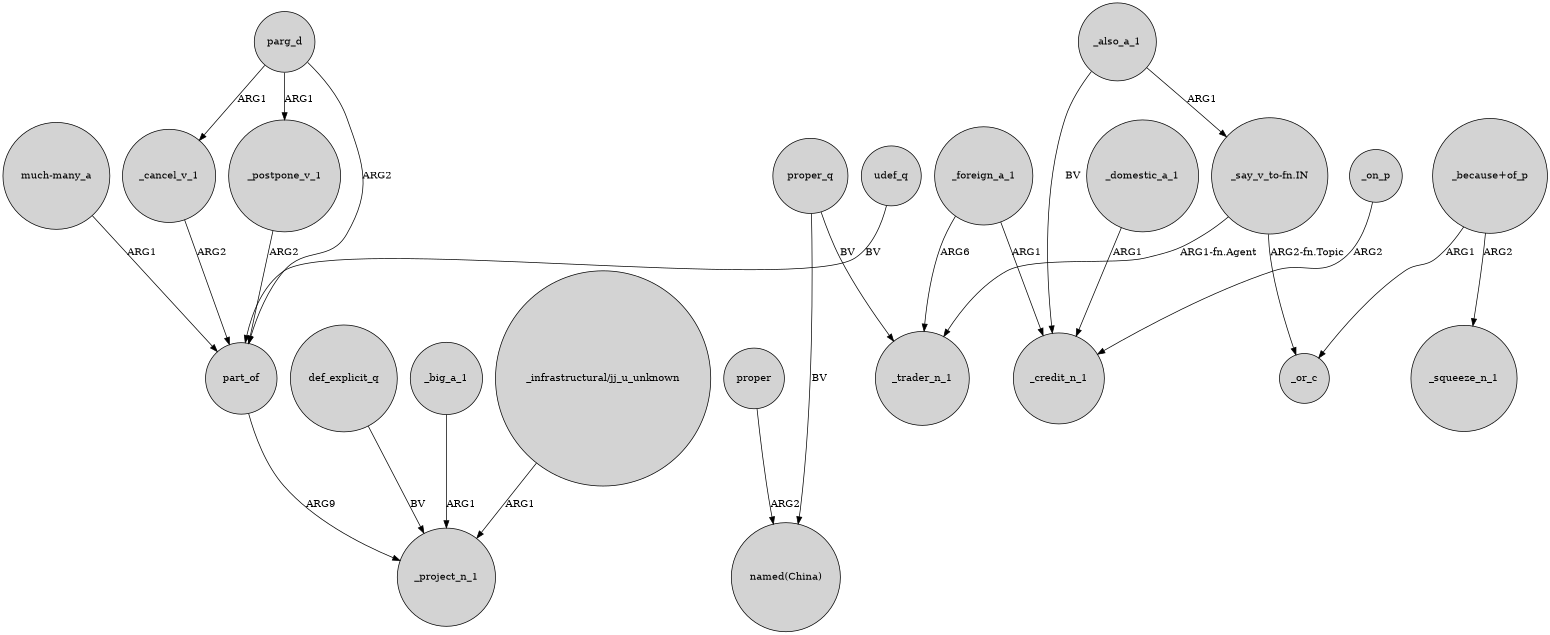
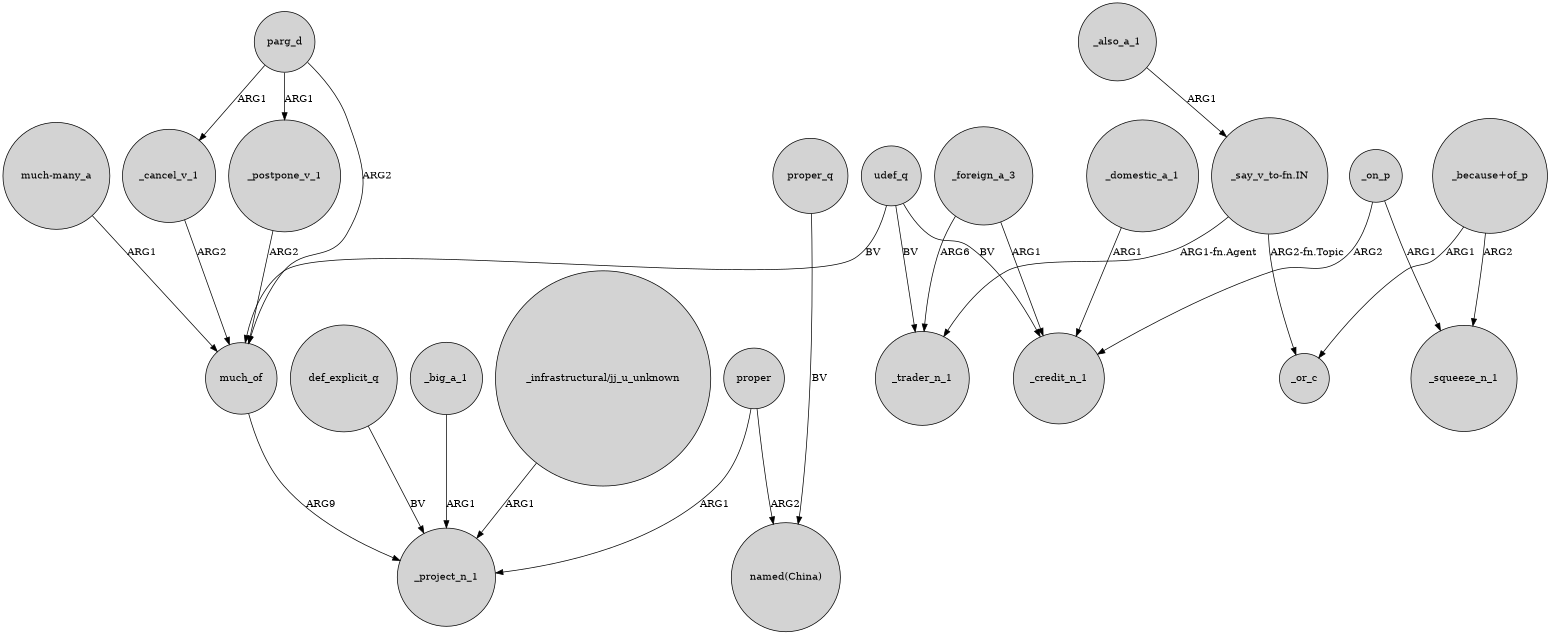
(984, 176) -> (984, 176)
(1050, 194) -> (979, 254)
none -> (1409, 263)
(850, 276) -> (905, 265)
(241, 378) -> (241, 378)
none -> (656, 528)
